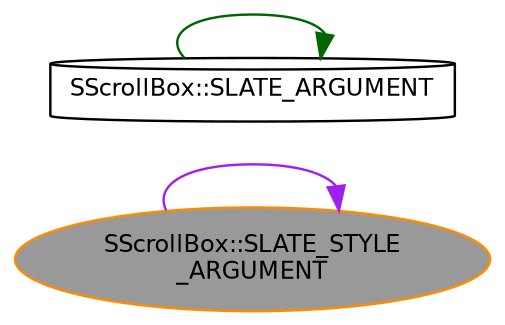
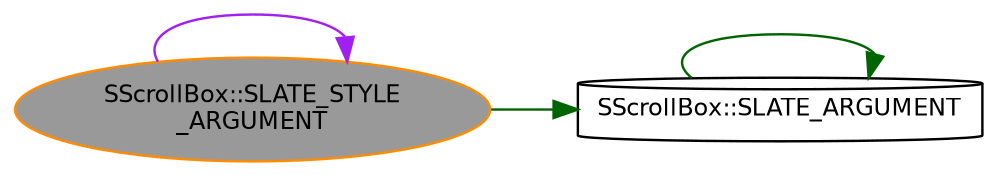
none -> (522, 110)
